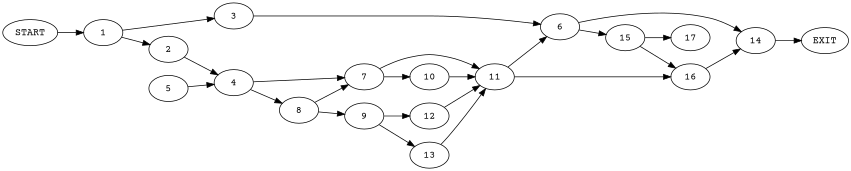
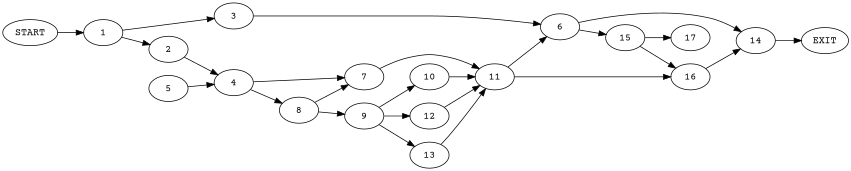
(393, 77) -> (394, 98)
